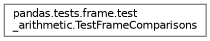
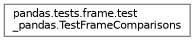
(105, 20) -> (97, 20)
